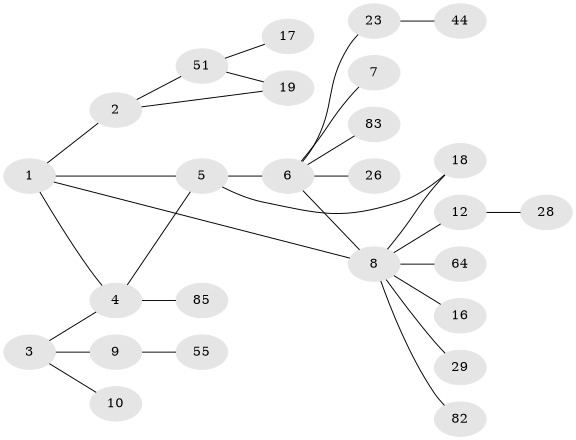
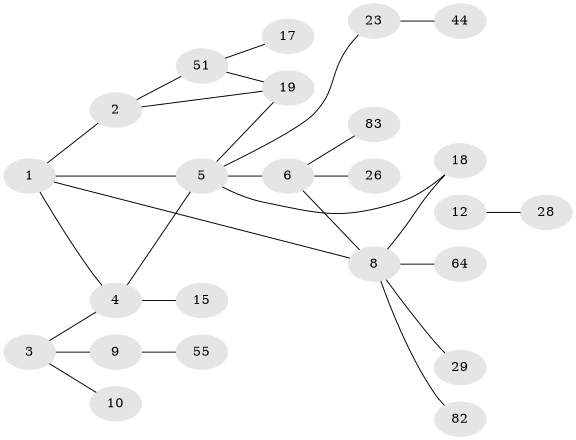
(374, 73) -> none
(330, 98) -> (309, 118)
none -> (245, 132)
(417, 238) -> none
(202, 300) -> (202, 300)
(460, 316) -> none
